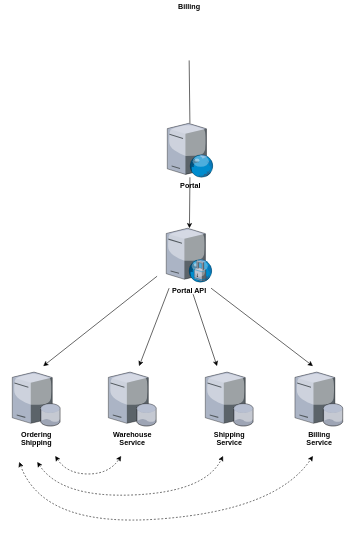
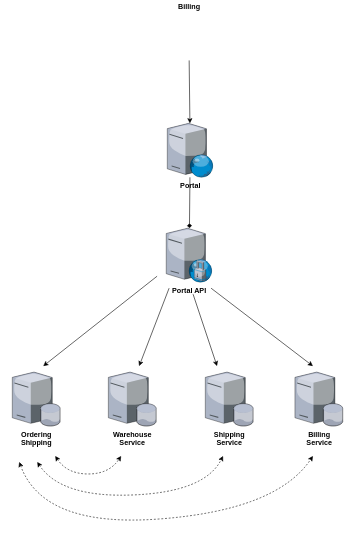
(190, 119) -> (190, 117)
(190, 222) -> (190, 222)
